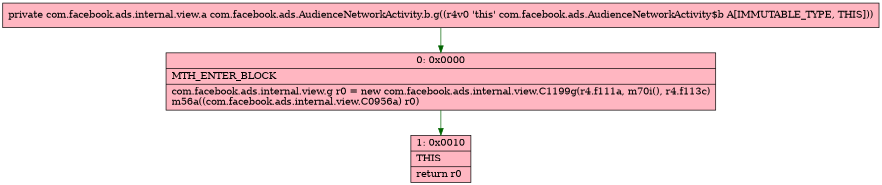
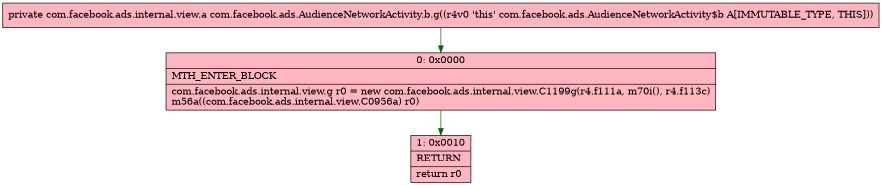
(429, 159) -> (438, 159)
